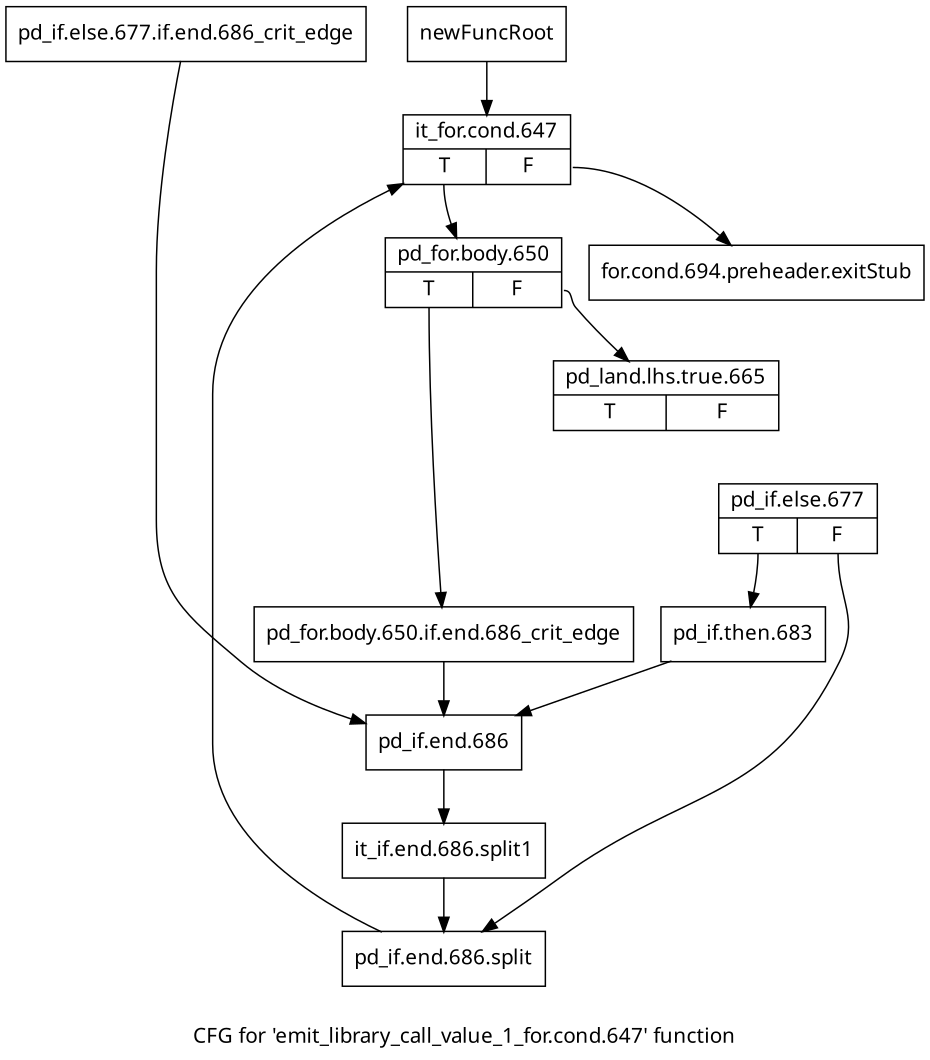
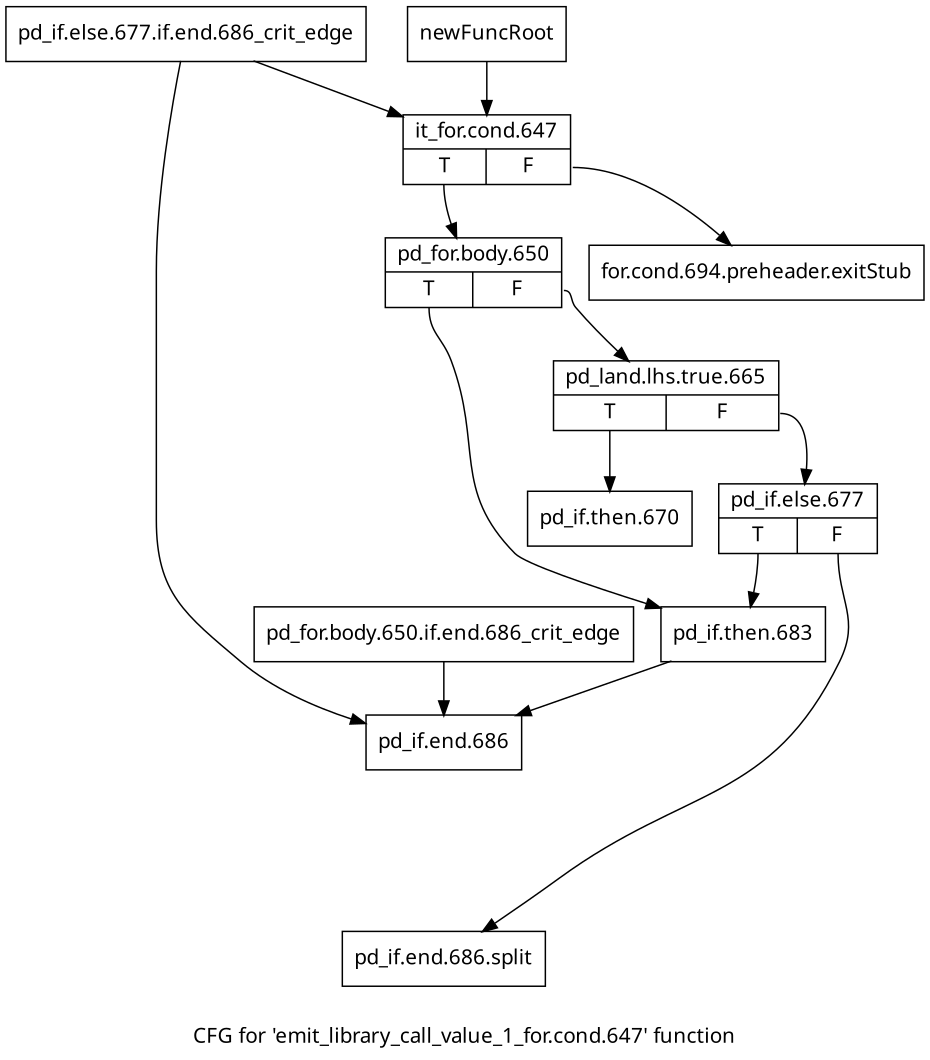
none -> (804, 435)
(433, 450) -> (481, 502)
none -> (610, 519)
(213, 560) -> (321, 86)
(444, 851) -> none
